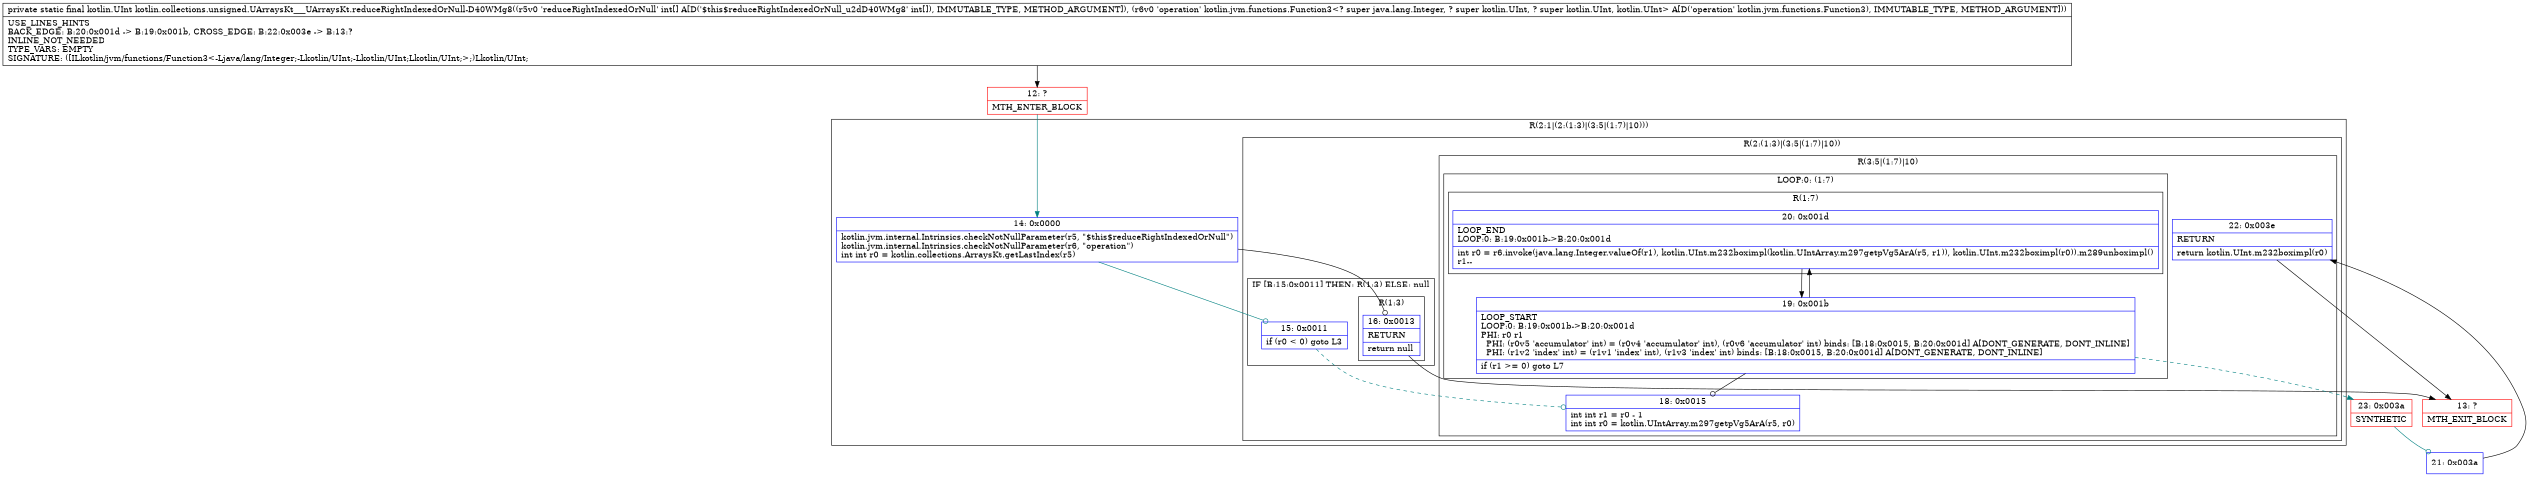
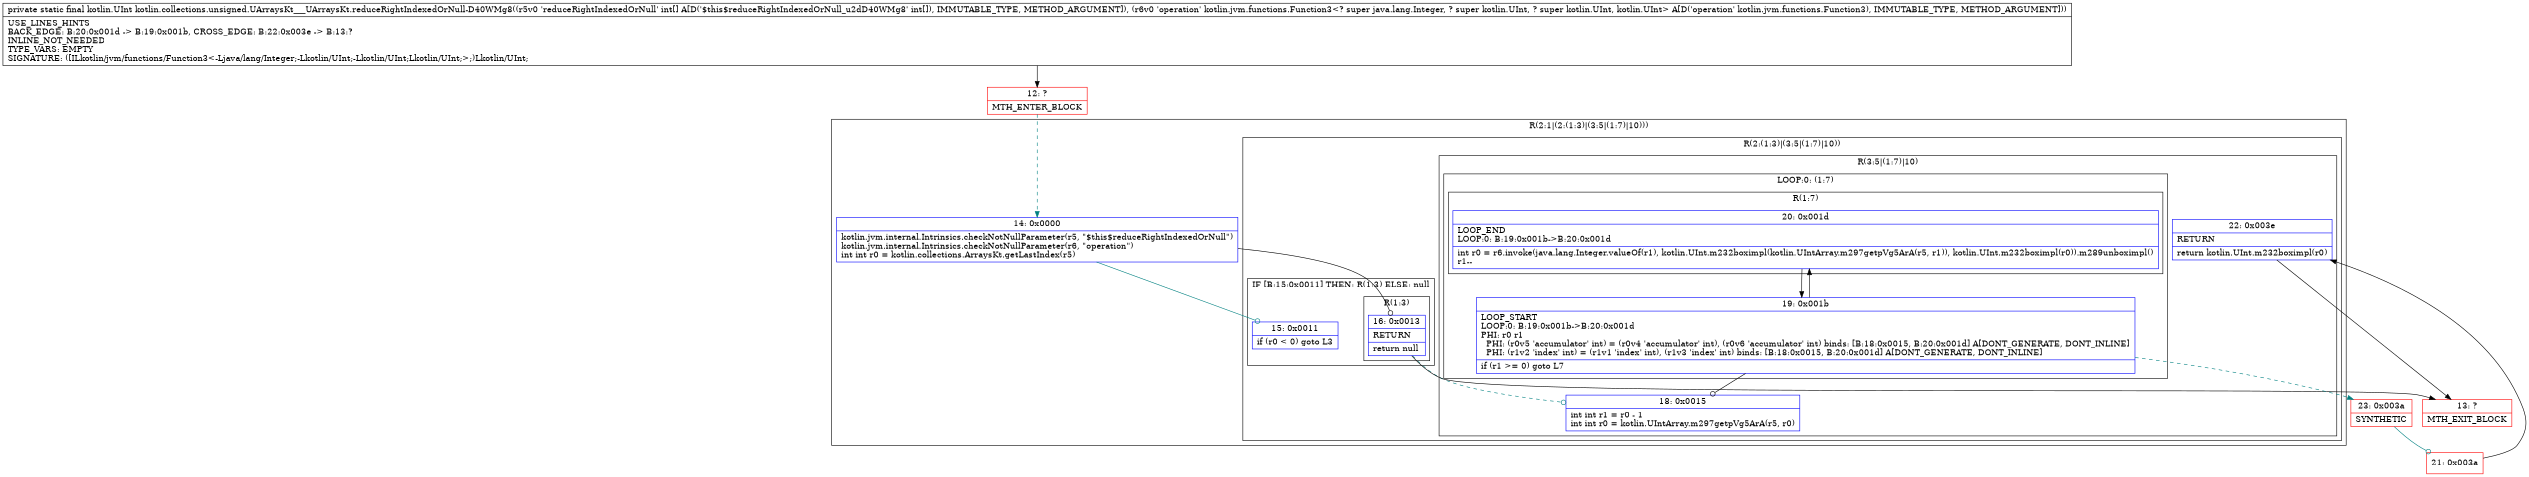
(1037, 163) -> (1037, 163)
(1433, 395) -> (1482, 390)
(2455, 463) -> (2455, 463)
